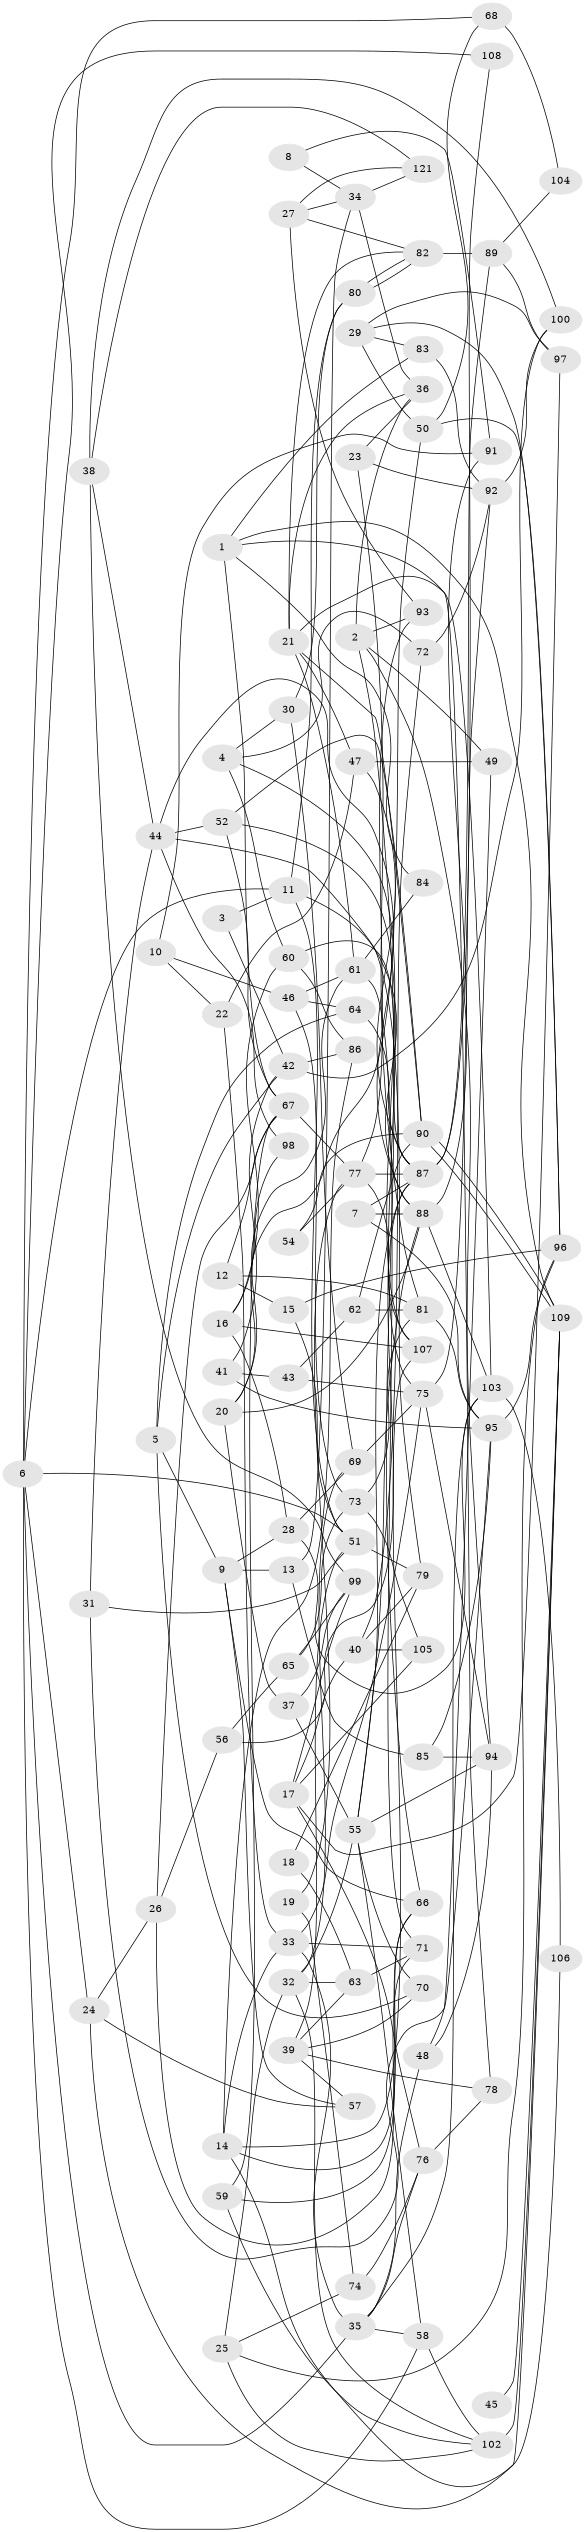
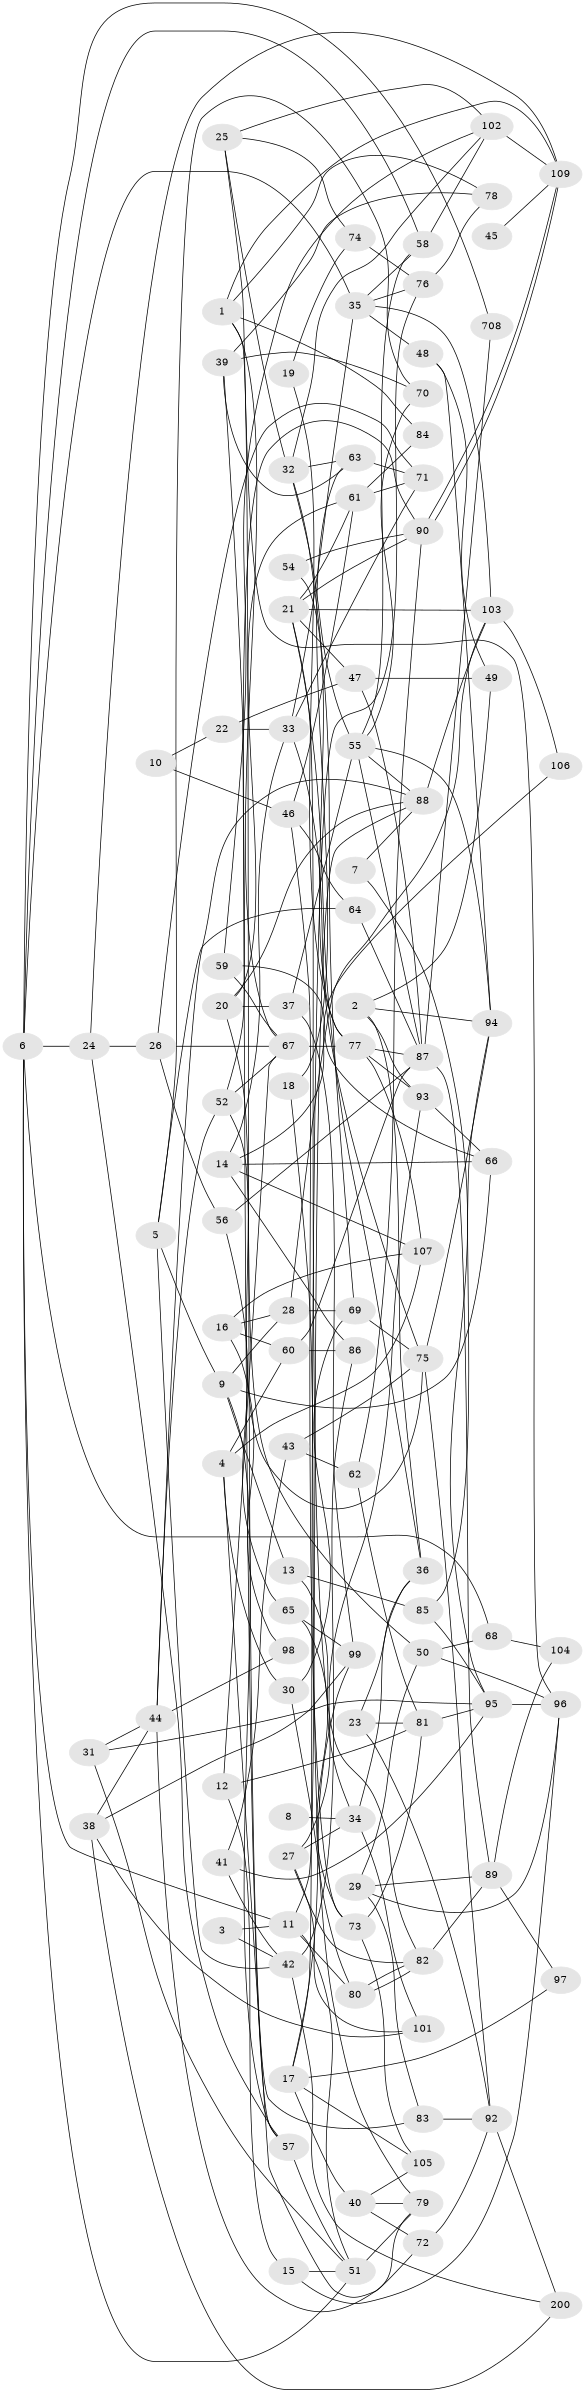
(492, 56) -> (492, 327)
(423, 169) -> (423, 2029)
(462, 292) -> (424, 1881)
(561, 320) -> (561, 2305)
(492, 451) -> none
(389, 1194) -> none
(390, 1270) -> (449, 1121)
(316, 1794) -> (316, 2212)
